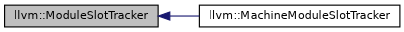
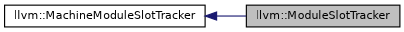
(185, 16) -> (231, 16)
